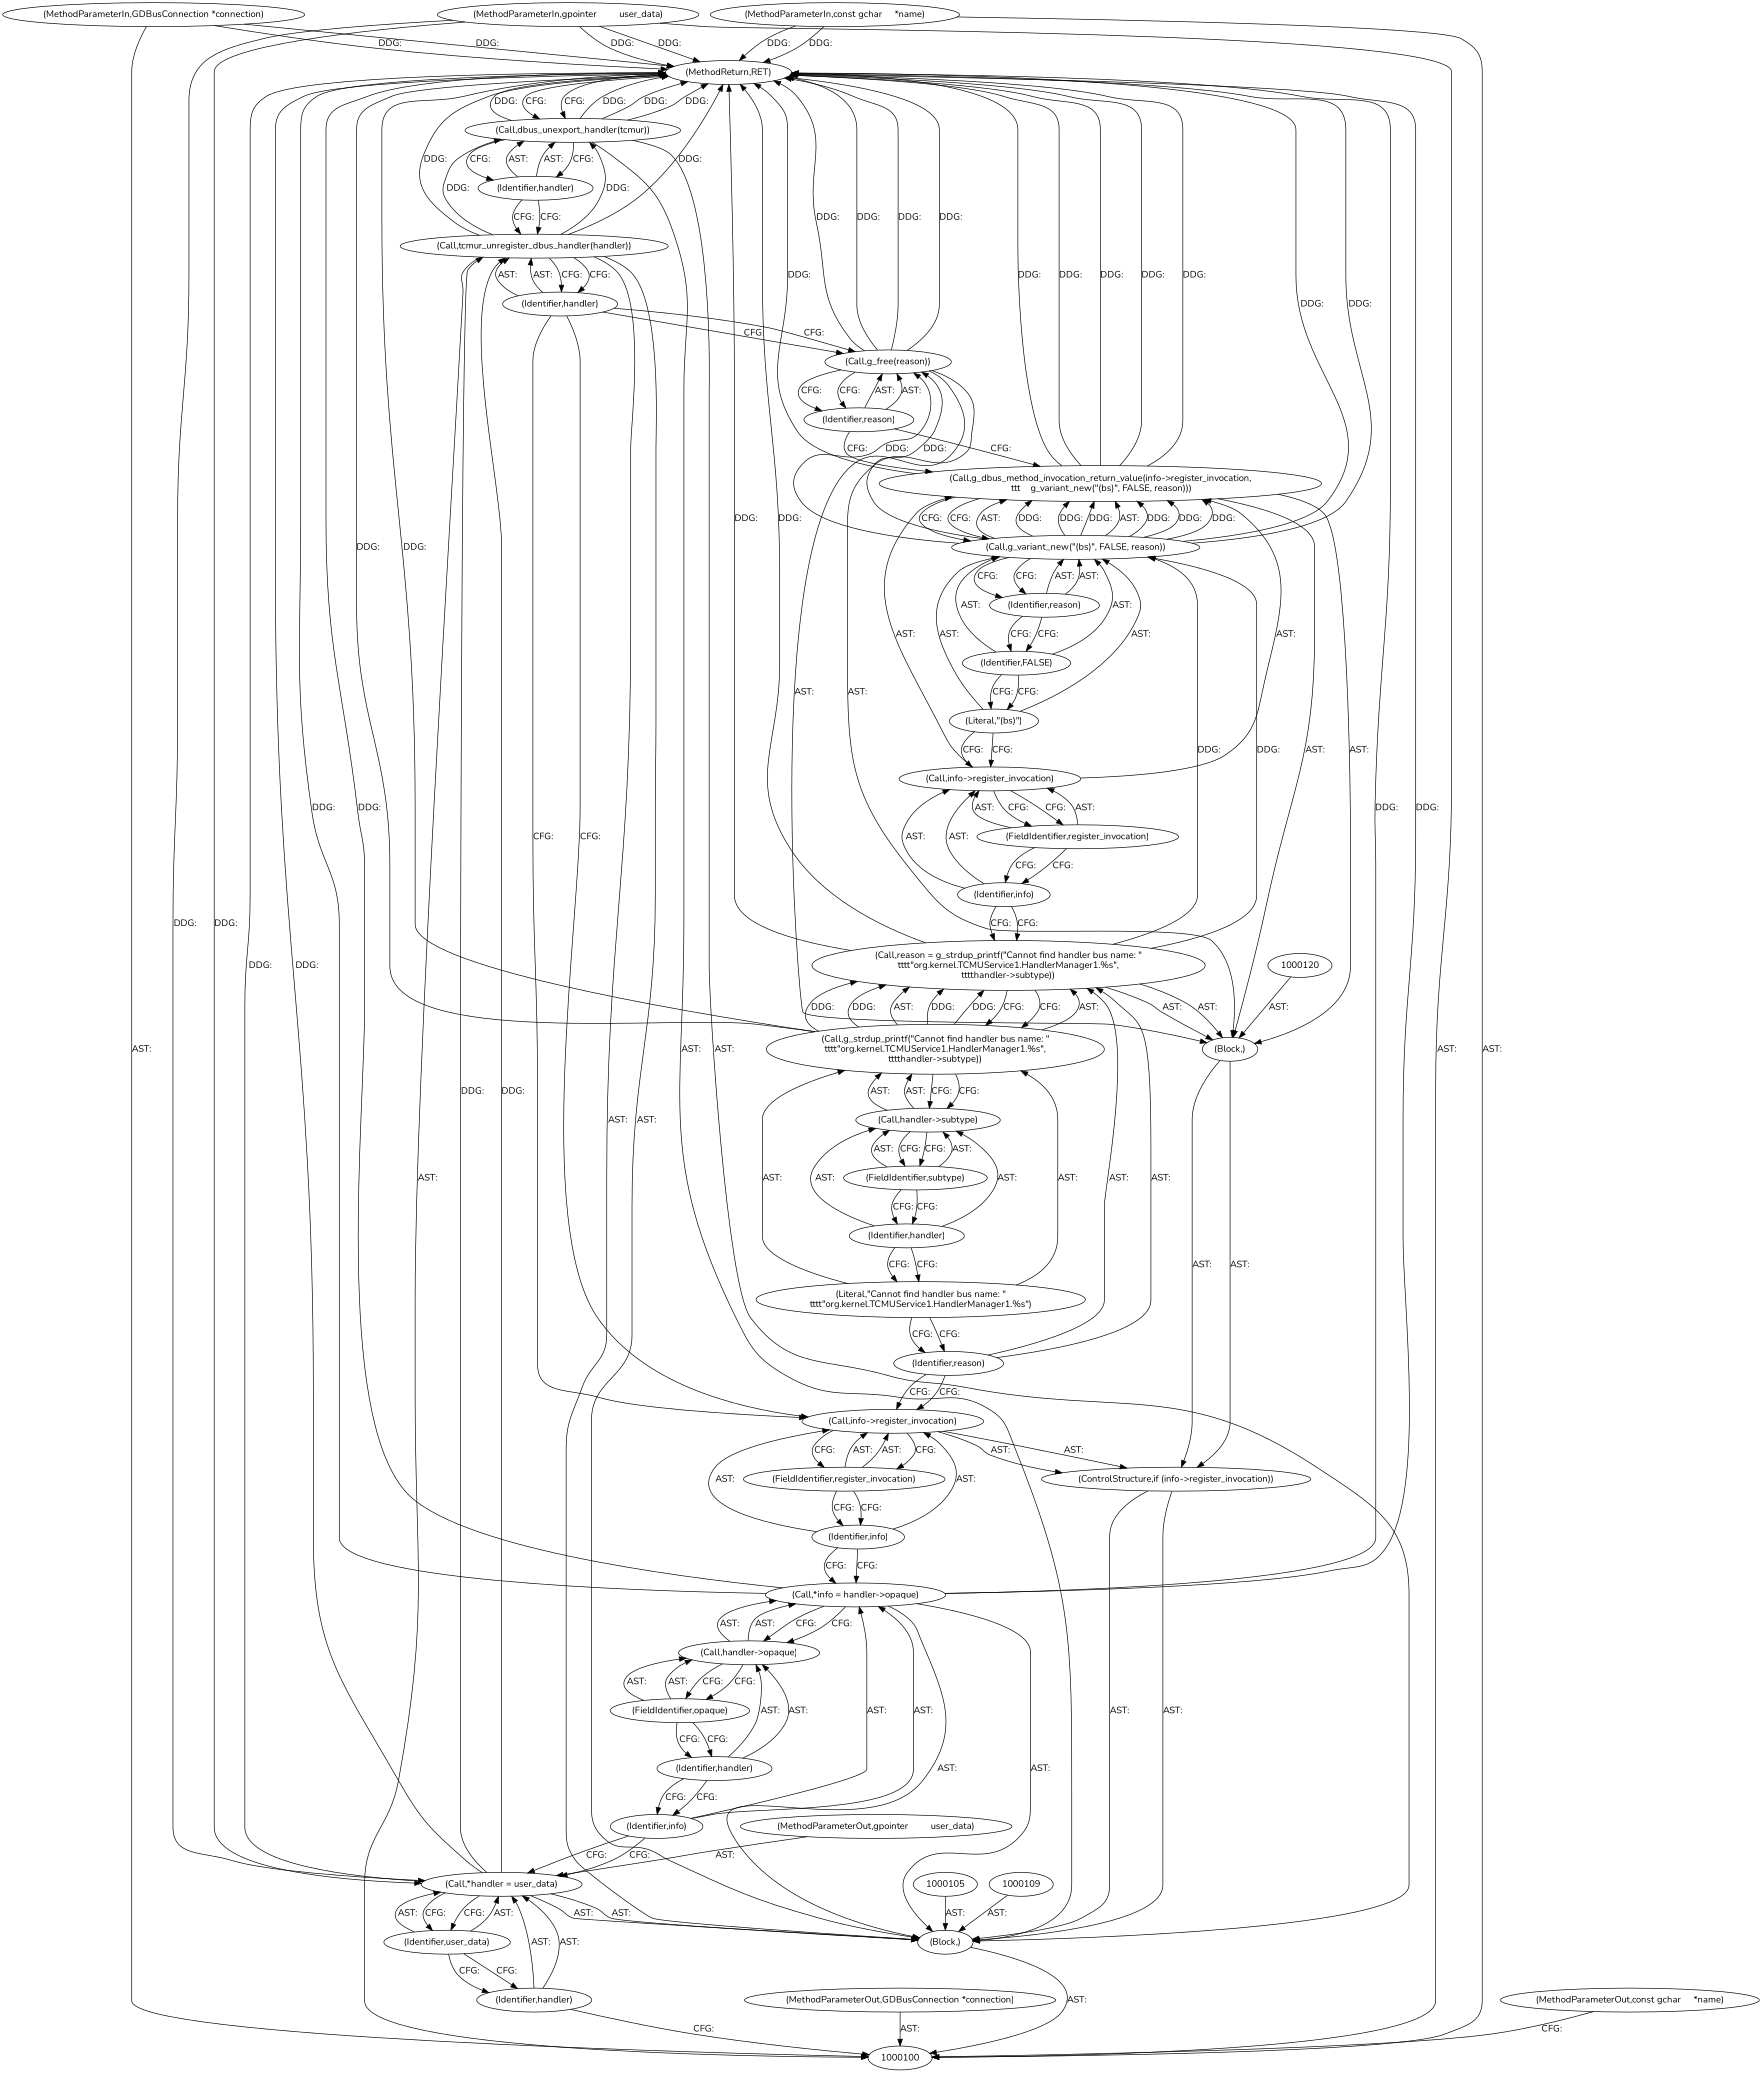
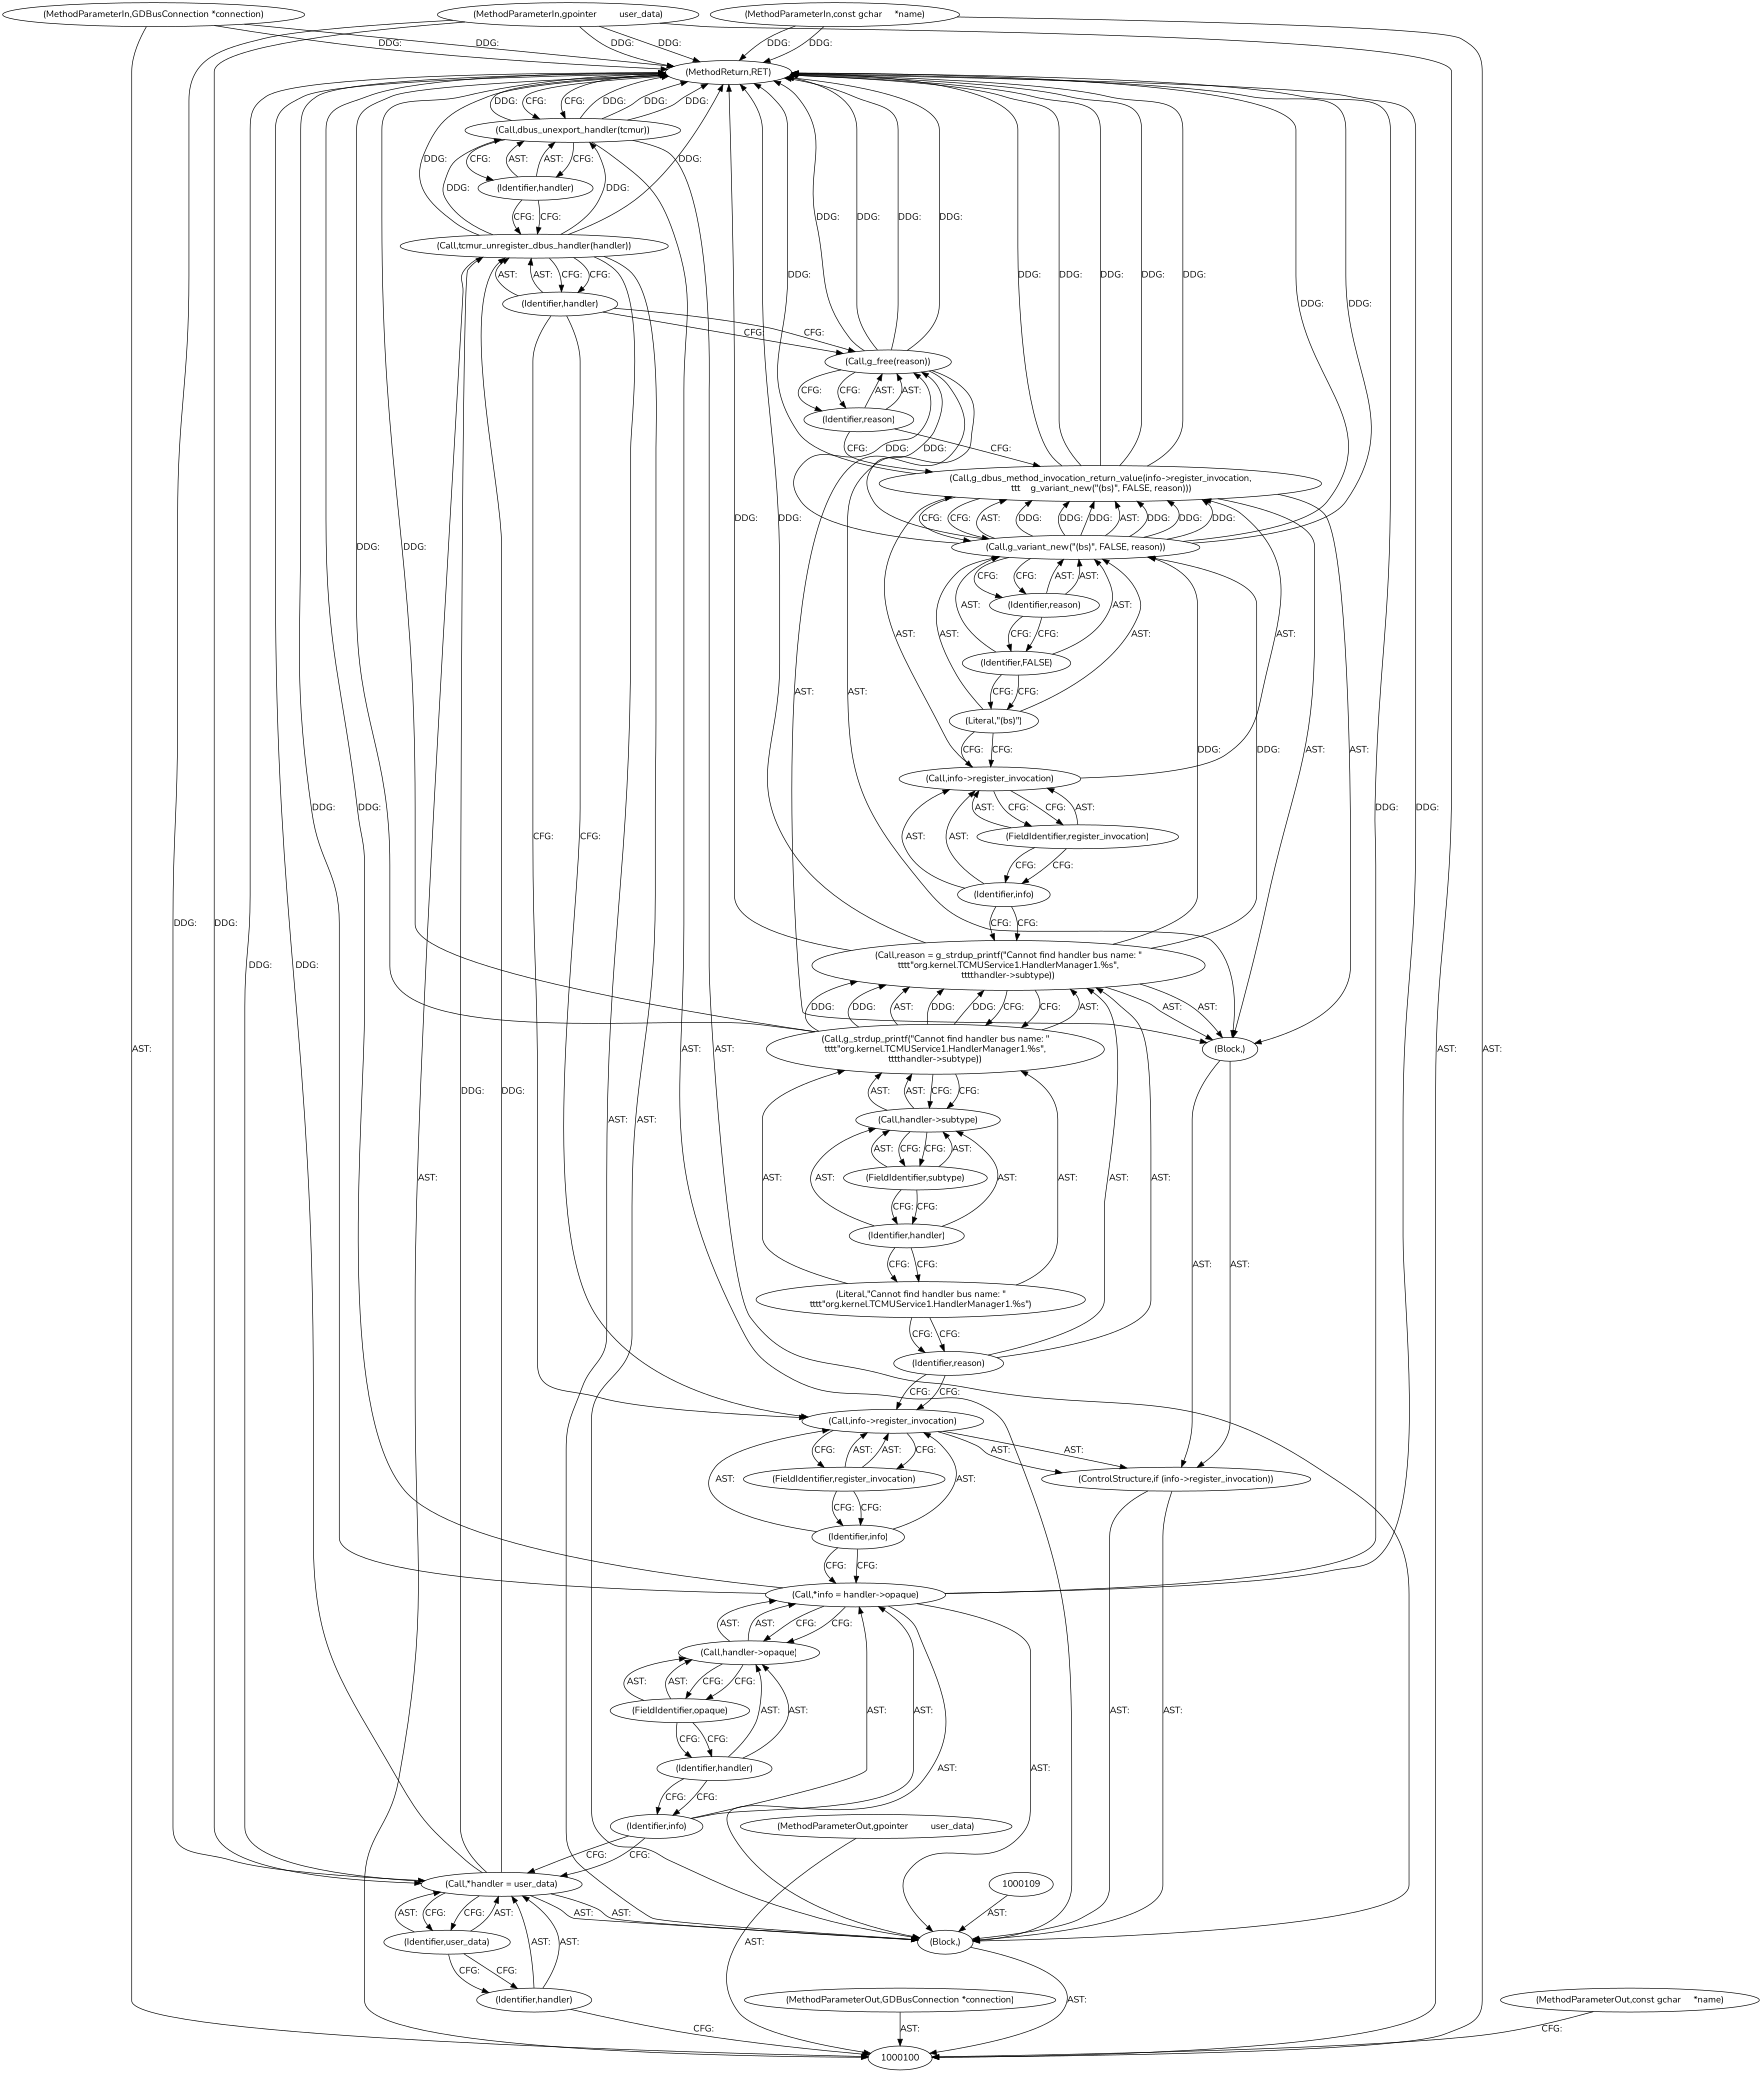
(1300, 965) -> none
(685, 1855) -> (729, 1965)
(945, 1884) -> none
